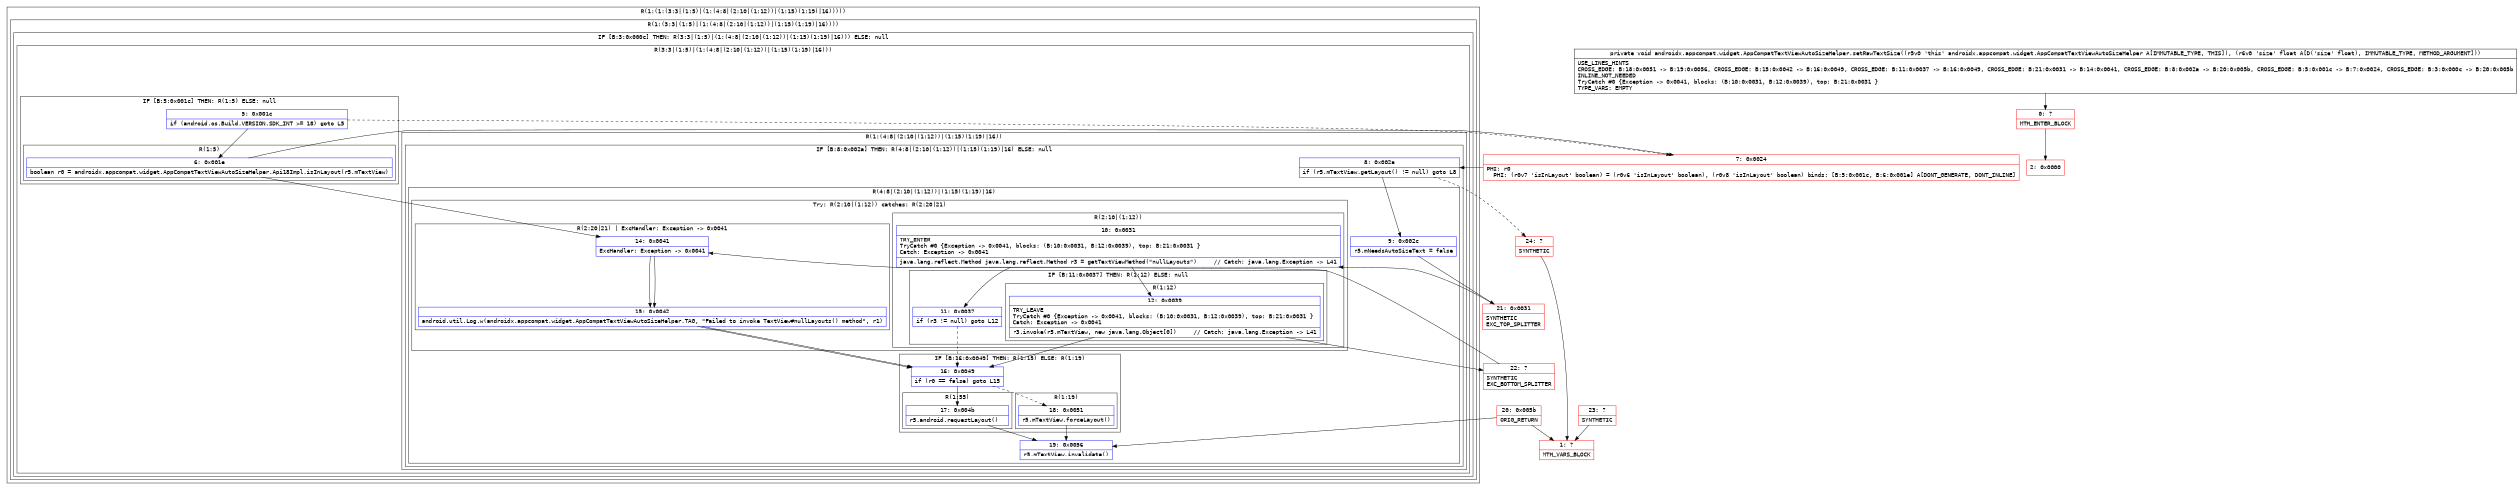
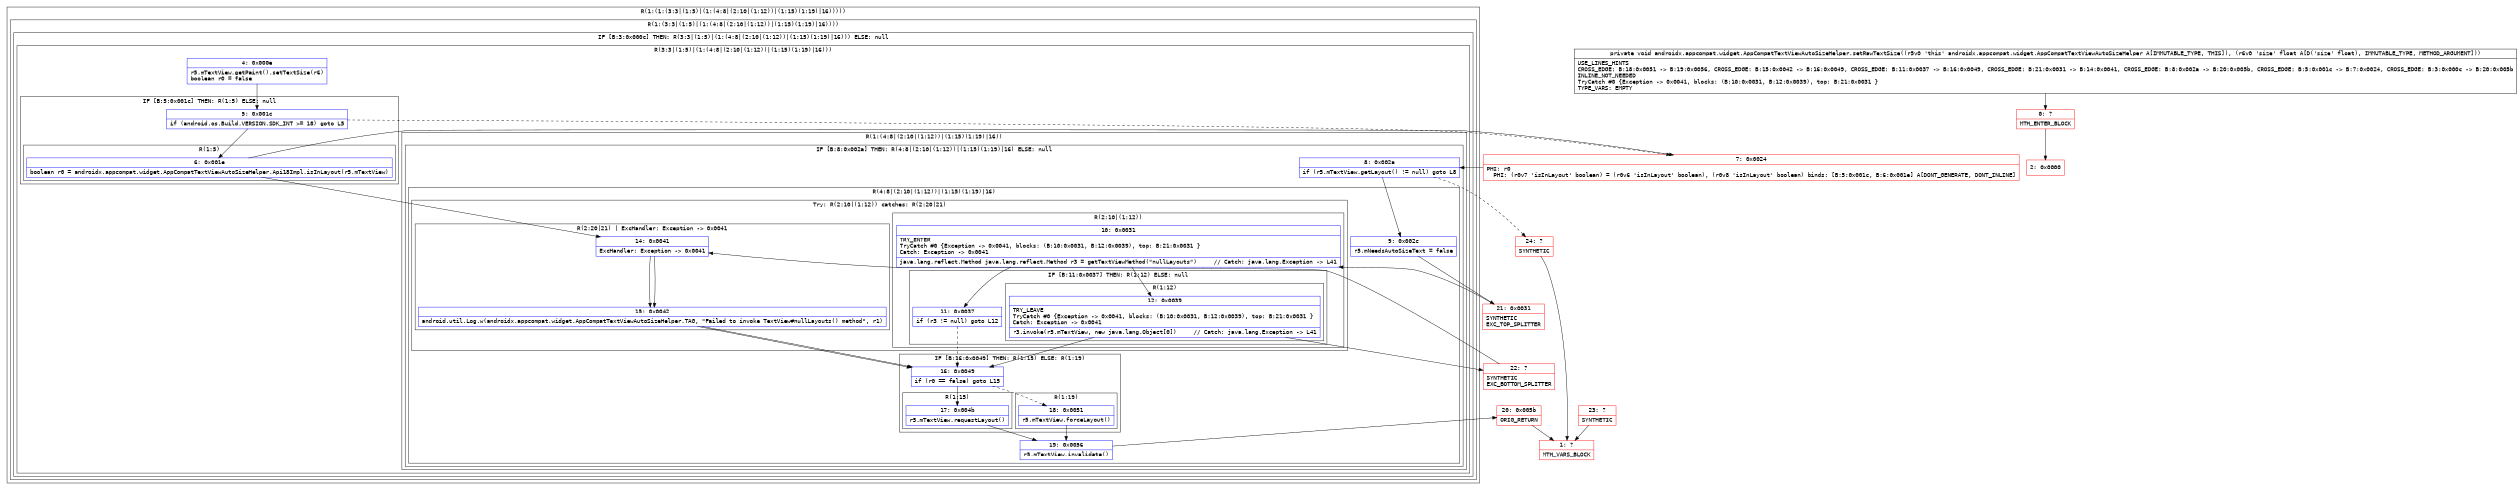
none -> (257, 71)
(957, 398) -> (957, 398)
(954, 420) -> (957, 420)
(1307, 432) -> (1303, 432)
